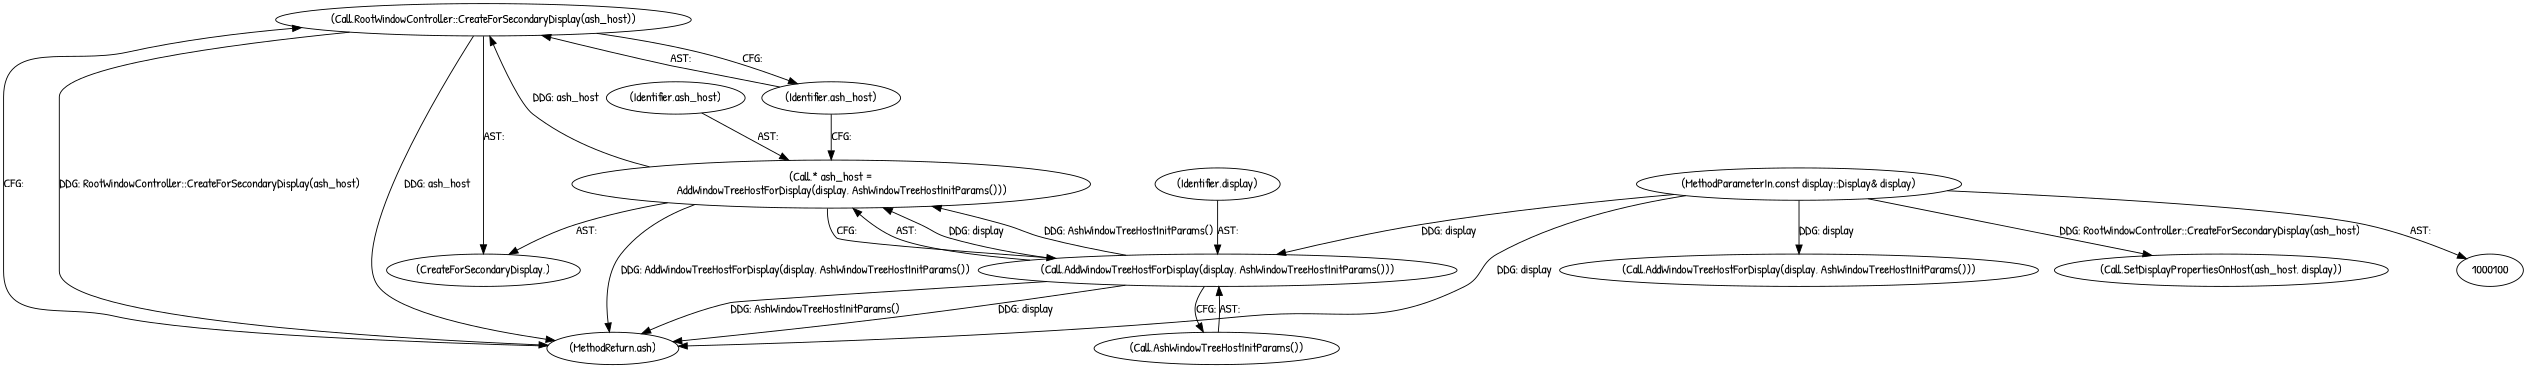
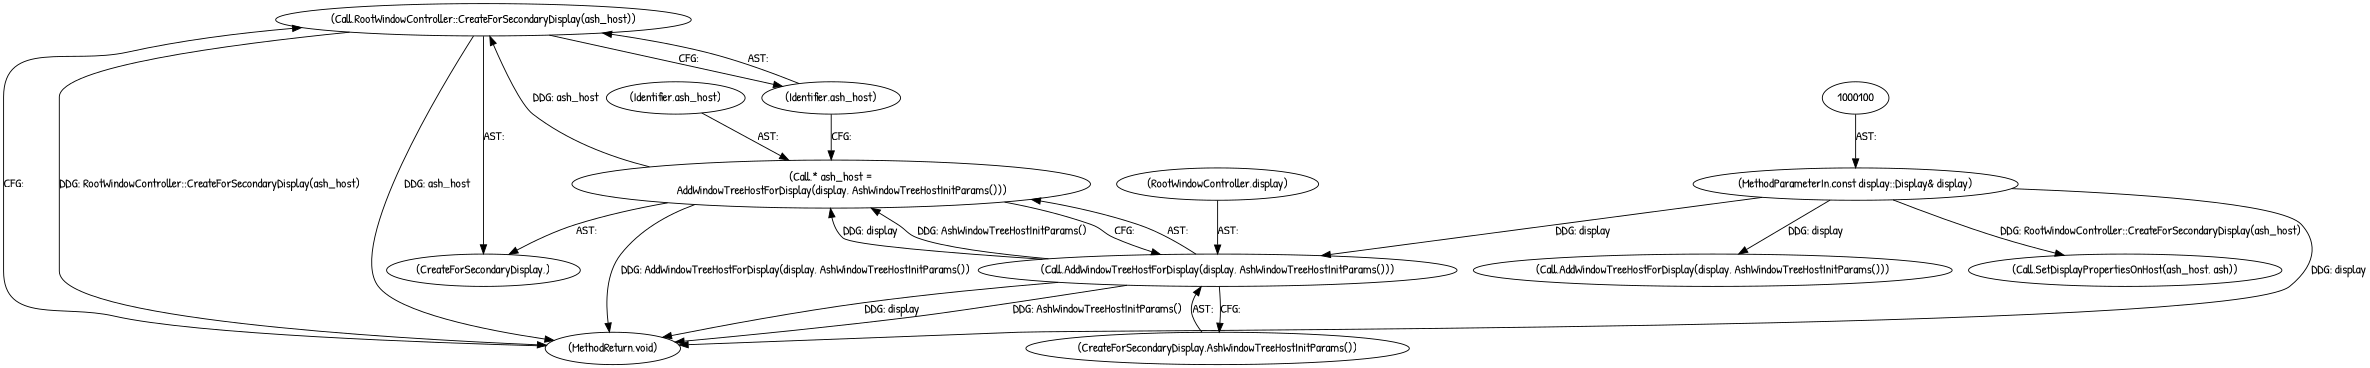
(1218, 184) -> (1218, 184)
(2206, 206) -> (1856, 136)
(2221, 270) -> (2125, 270)
(613, 348) -> (613, 348)
(1217, 348) -> (1218, 348)
